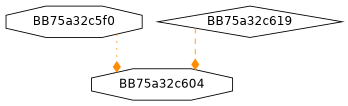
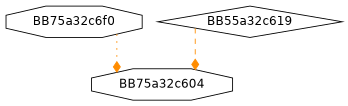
(74, 22) -> (74, 22)
(250, 22) -> (250, 22)
